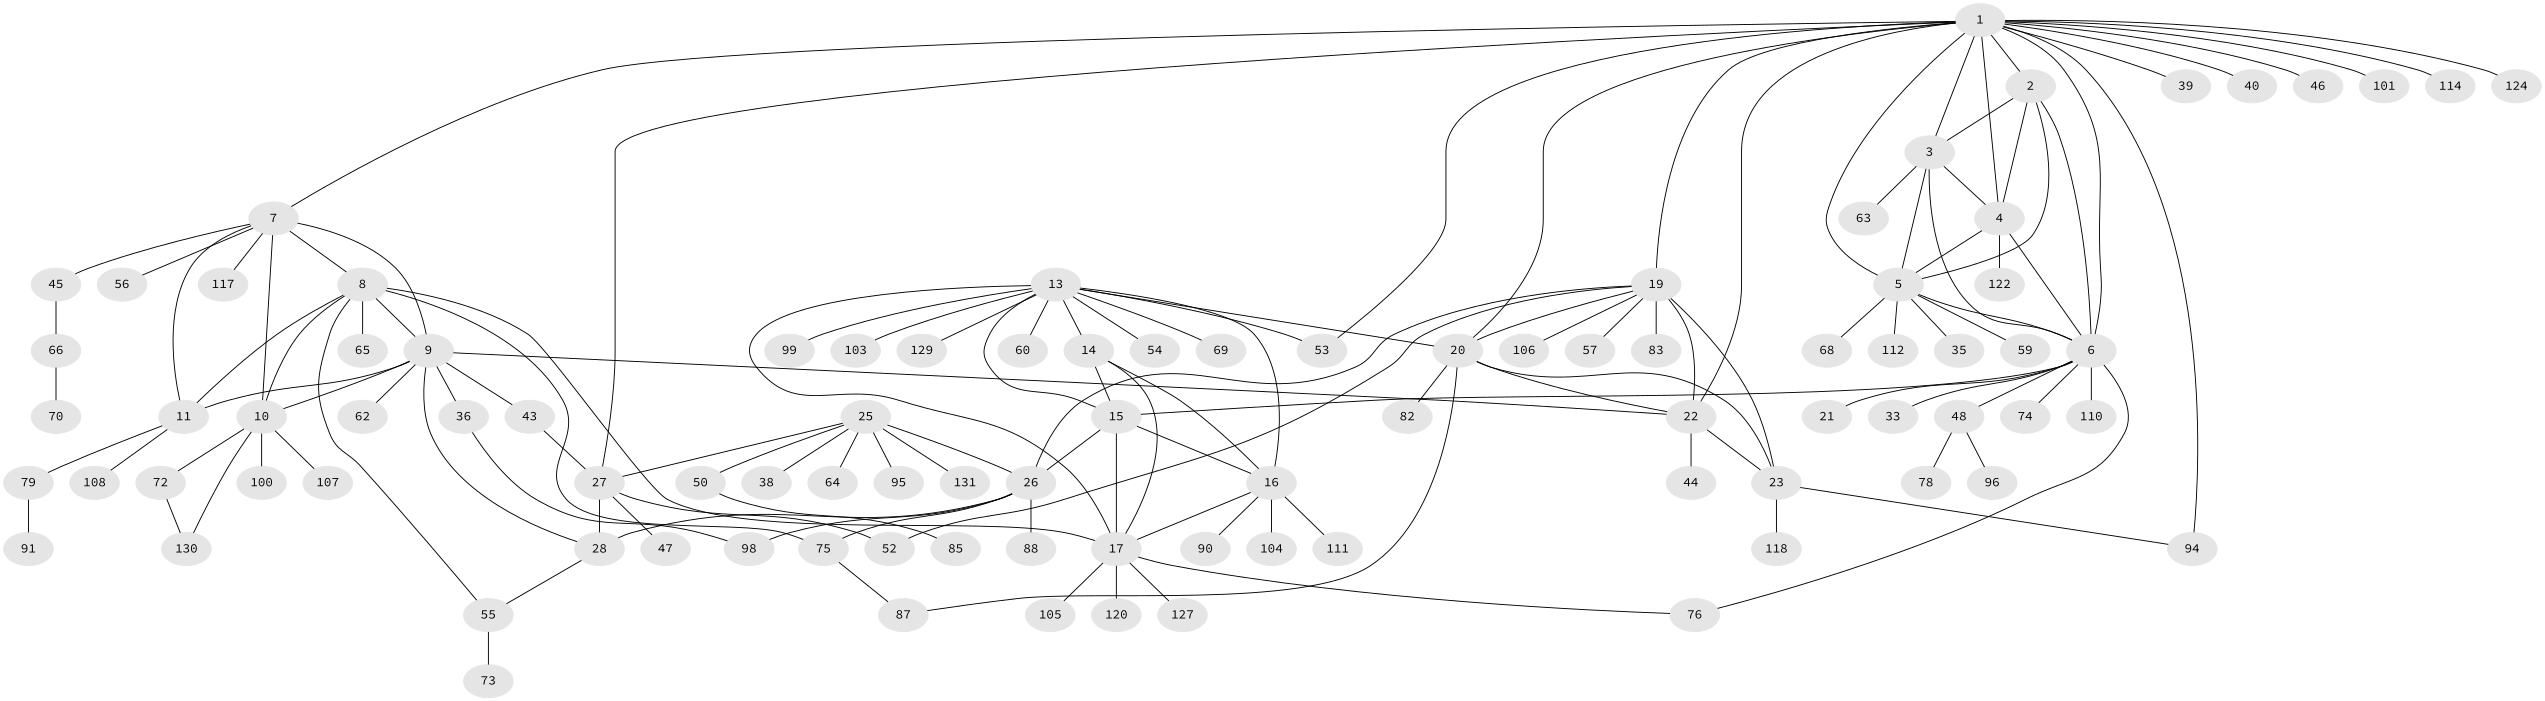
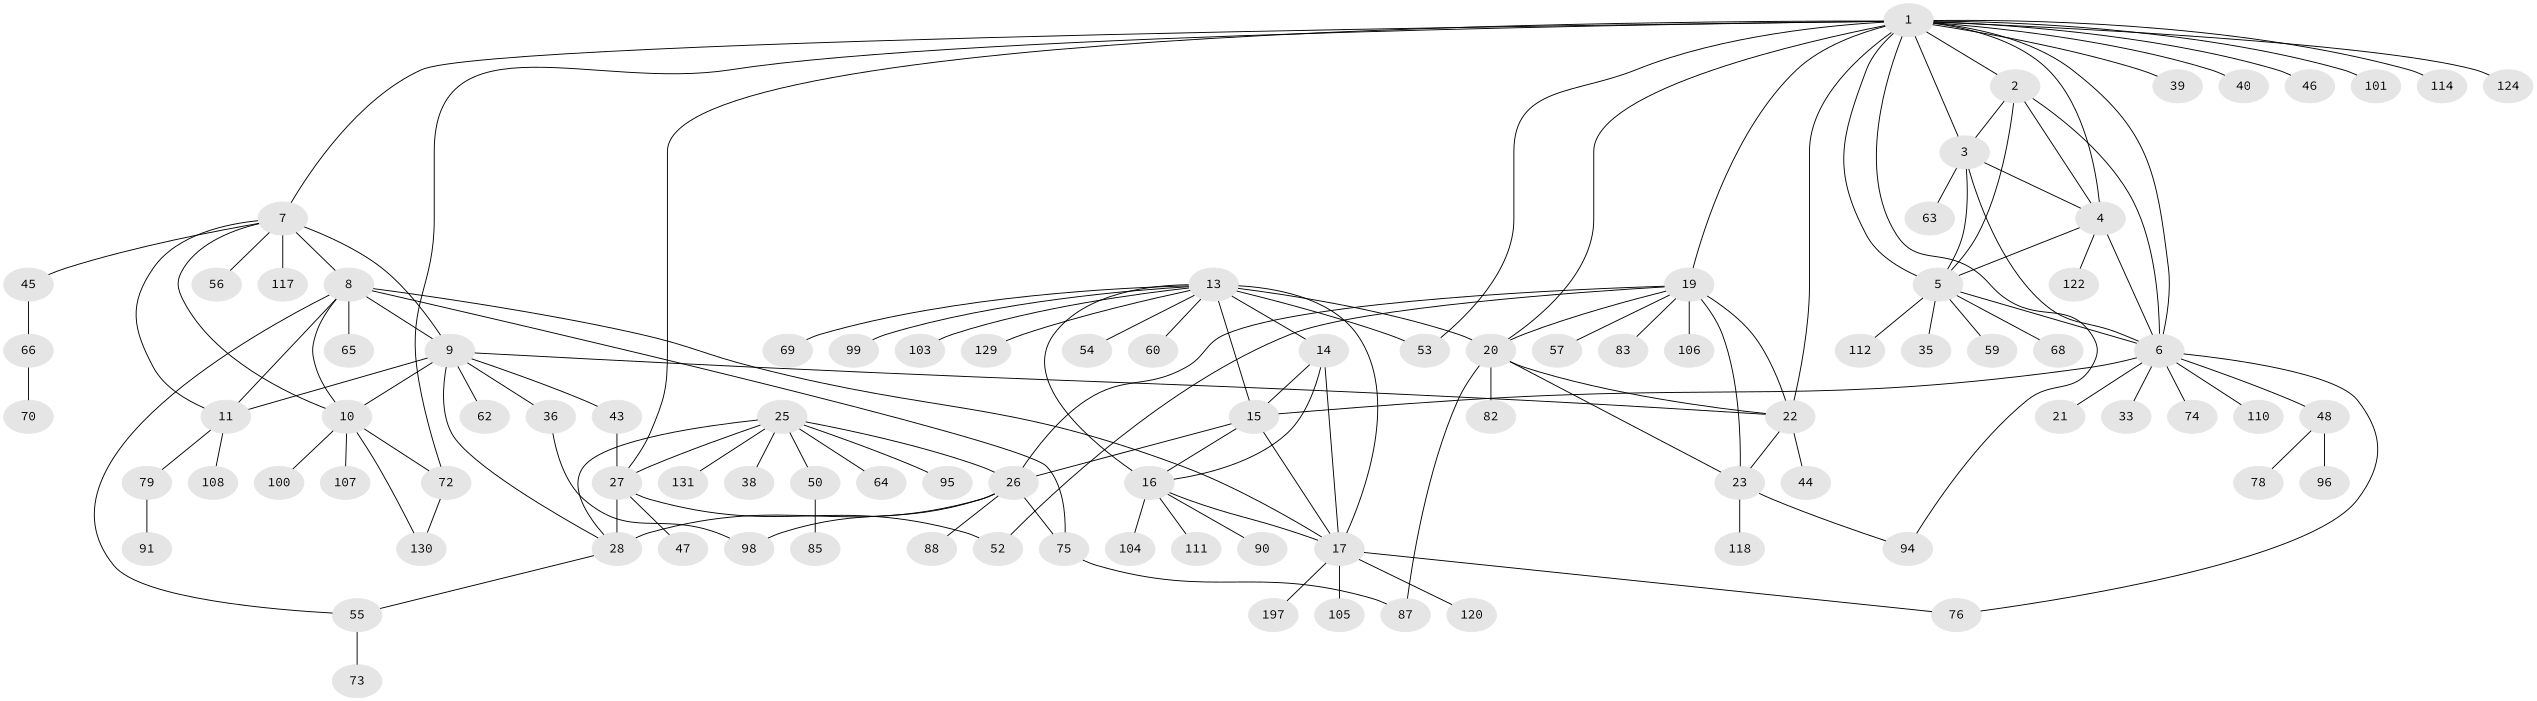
none -> (973, 48)
none -> (630, 443)
(1182, 615) -> (1273, 615)
